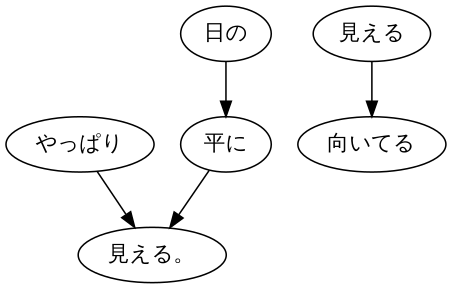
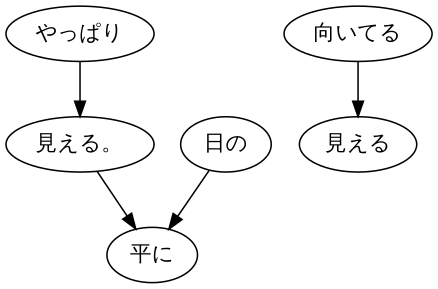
(372, 82) -> (358, 82)
(194, 193) -> (112, 194)
